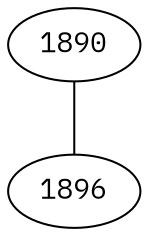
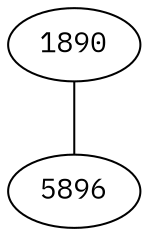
(74, 191) -> (74, 191)
